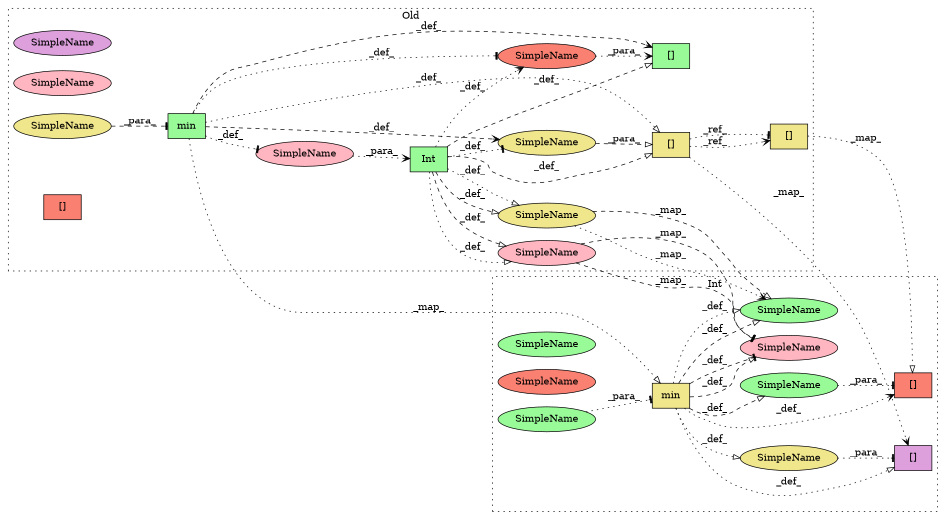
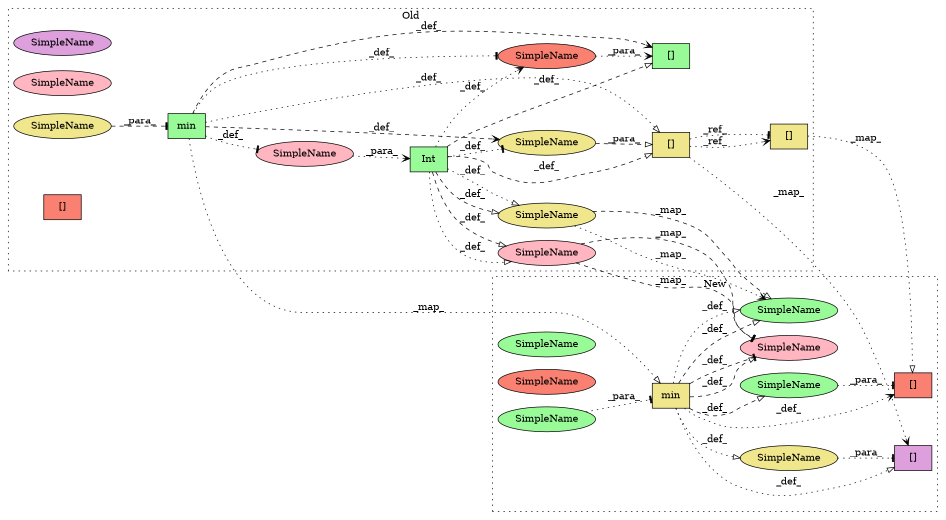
(715, 284) -> (715, 284)
